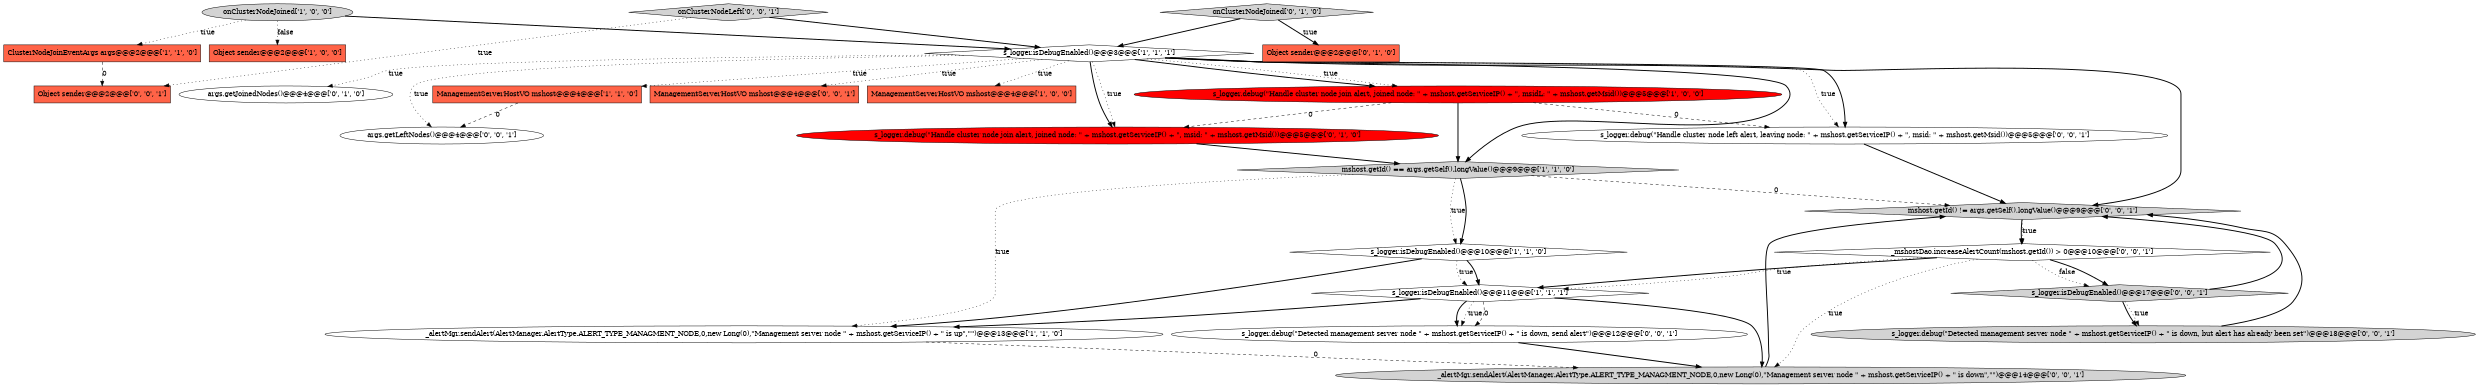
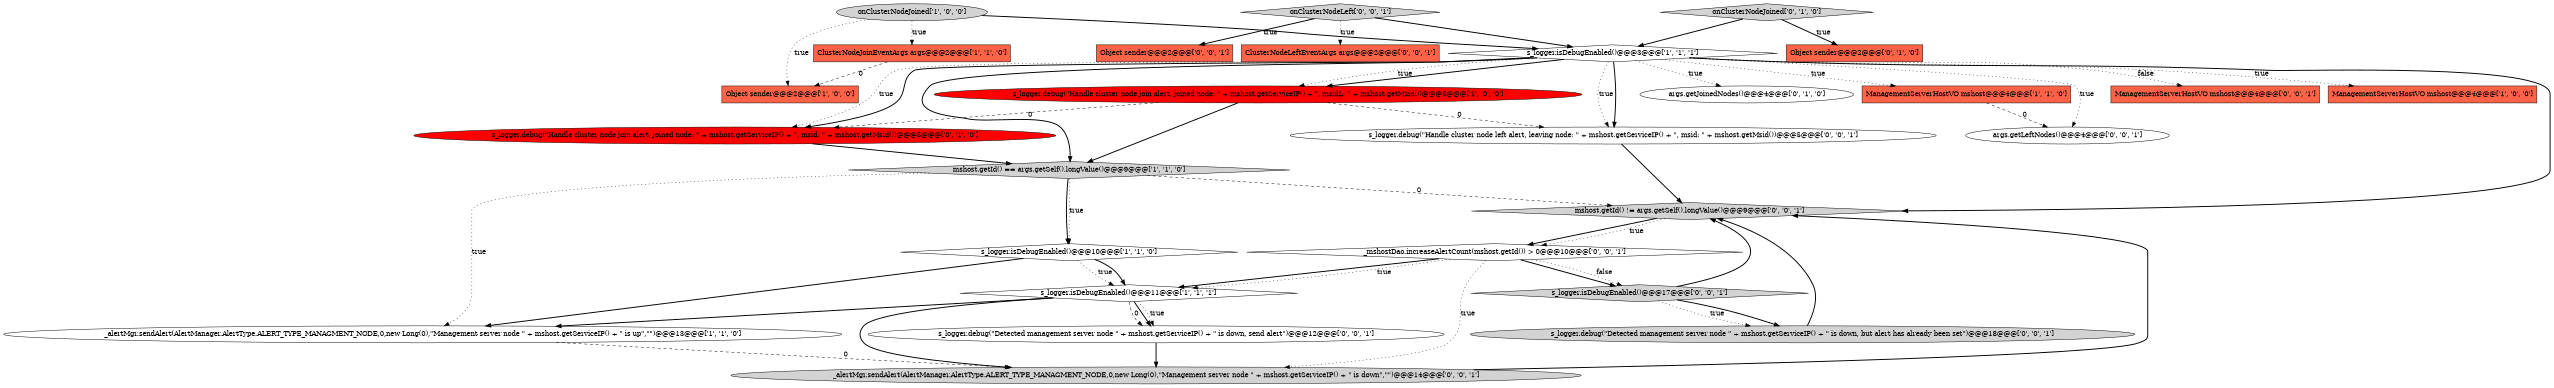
(285, 33) -> (802, 53)
(430, 51) -> (1254, 32)
none -> (1340, 53)
(102, 72) -> (853, 73)
(949, 74) -> (2146, 74)
